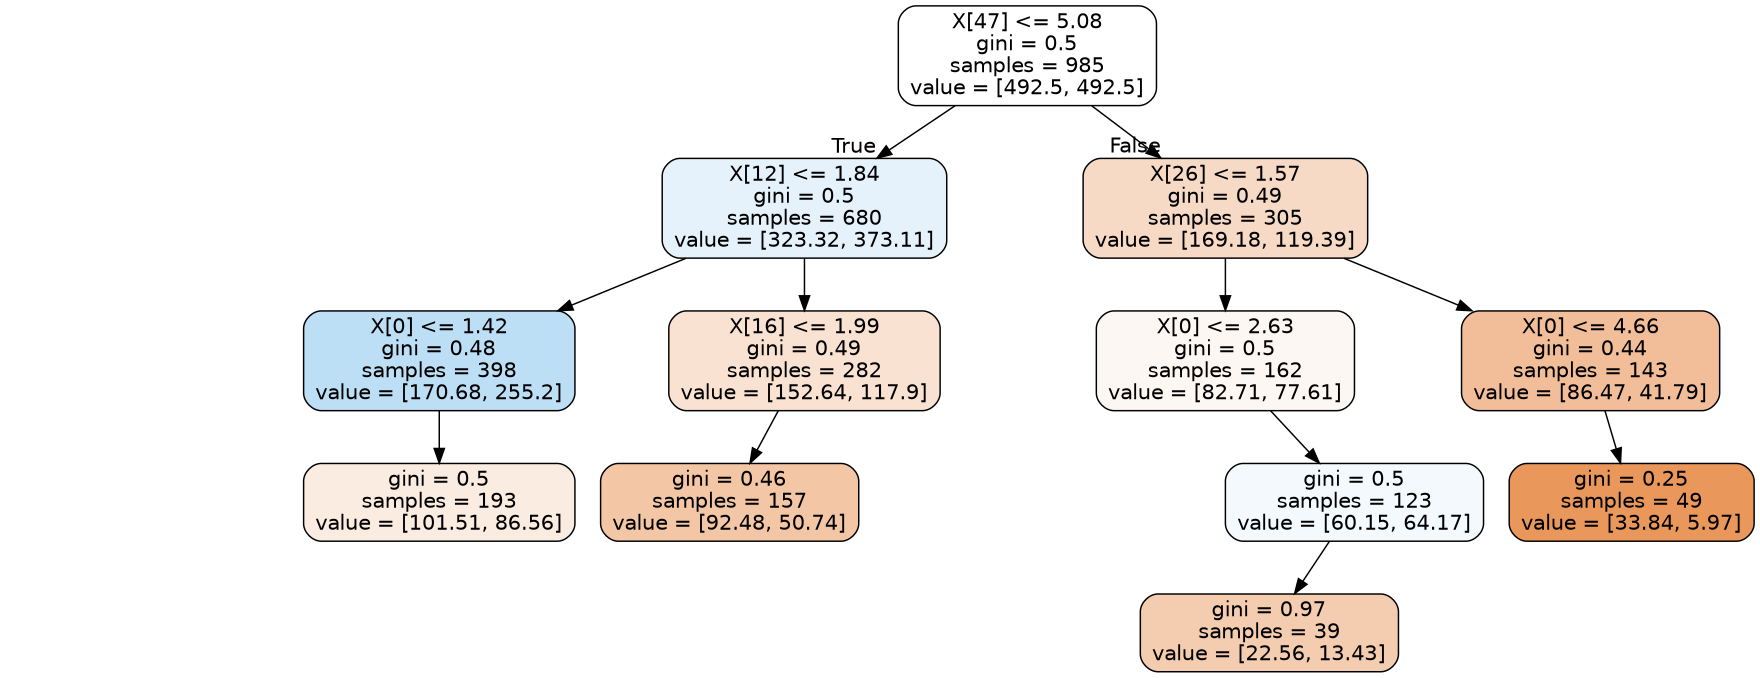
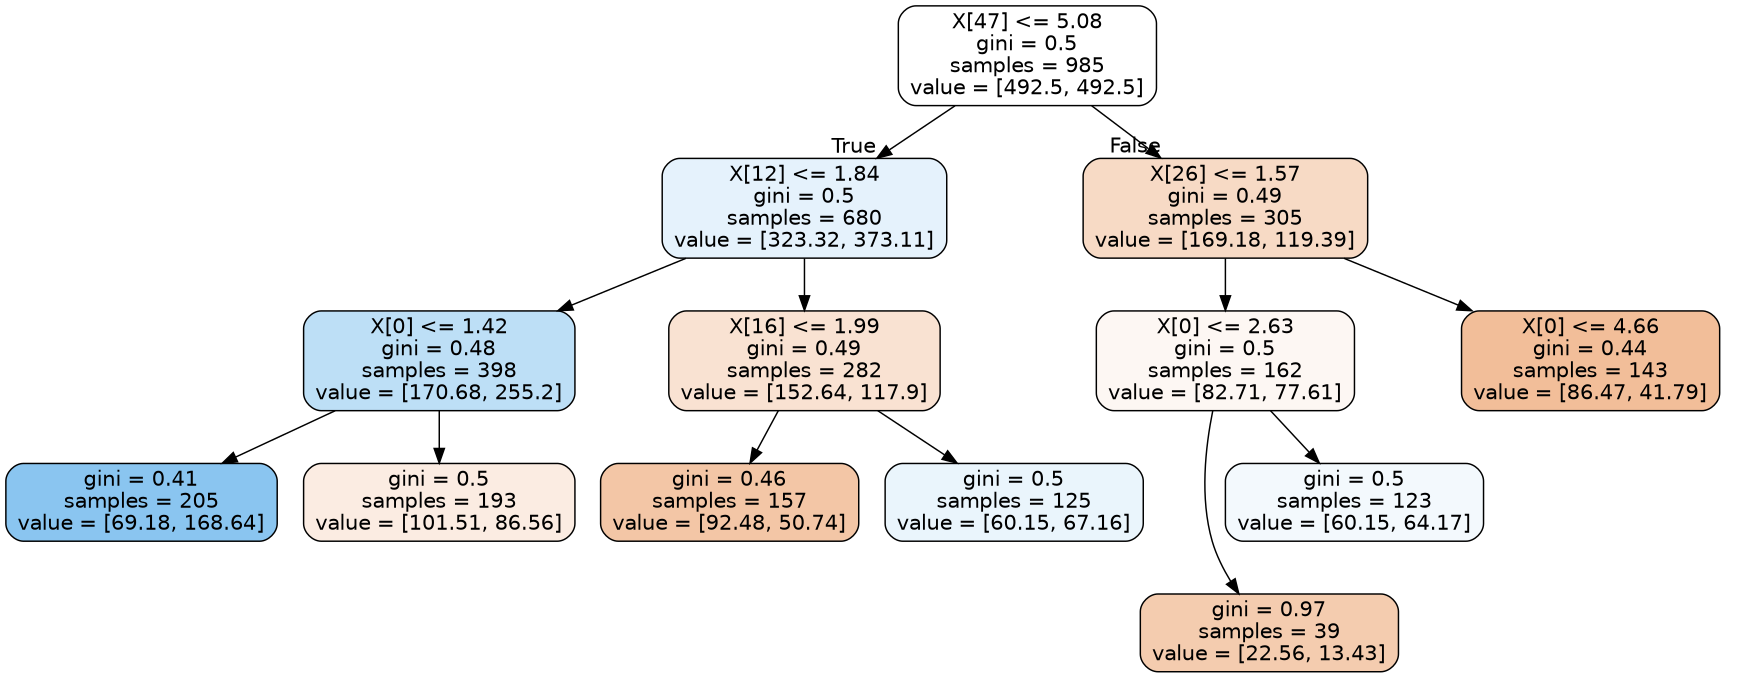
none -> (142, 502)
none -> (1014, 502)
(1632, 502) -> none
(1316, 561) -> (1205, 498)
